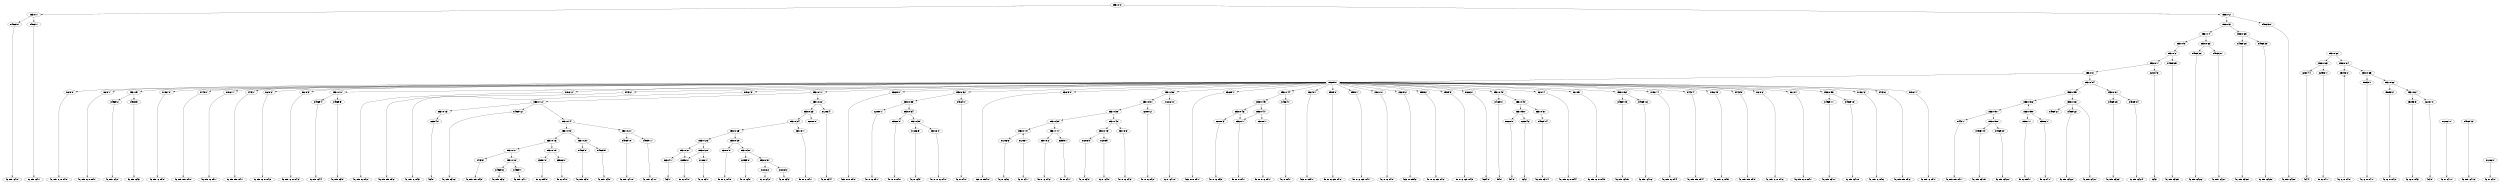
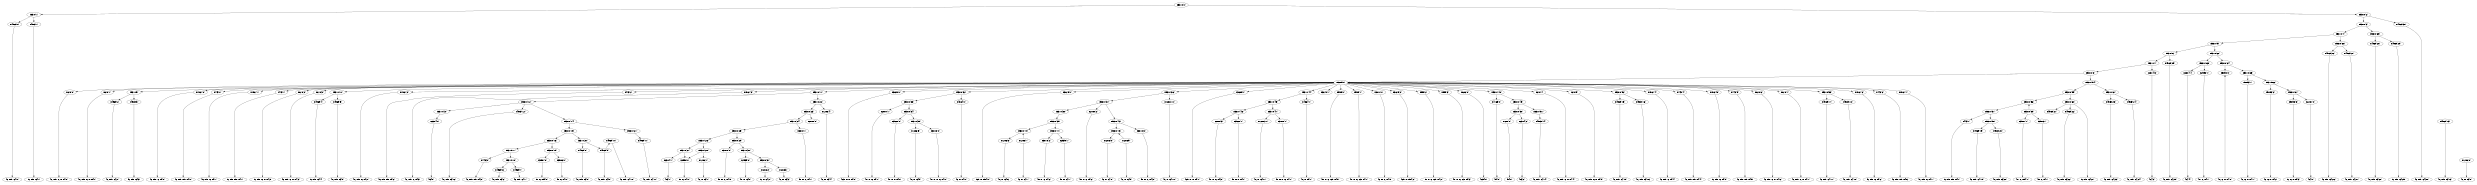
none -> (2215, 48)
(1114, 116) -> (1110, 111)
(1251, 116) -> (1269, 116)
(627, 135) -> (607, 146)
(1104, 135) -> (1122, 136)
(1307, 180) -> none
